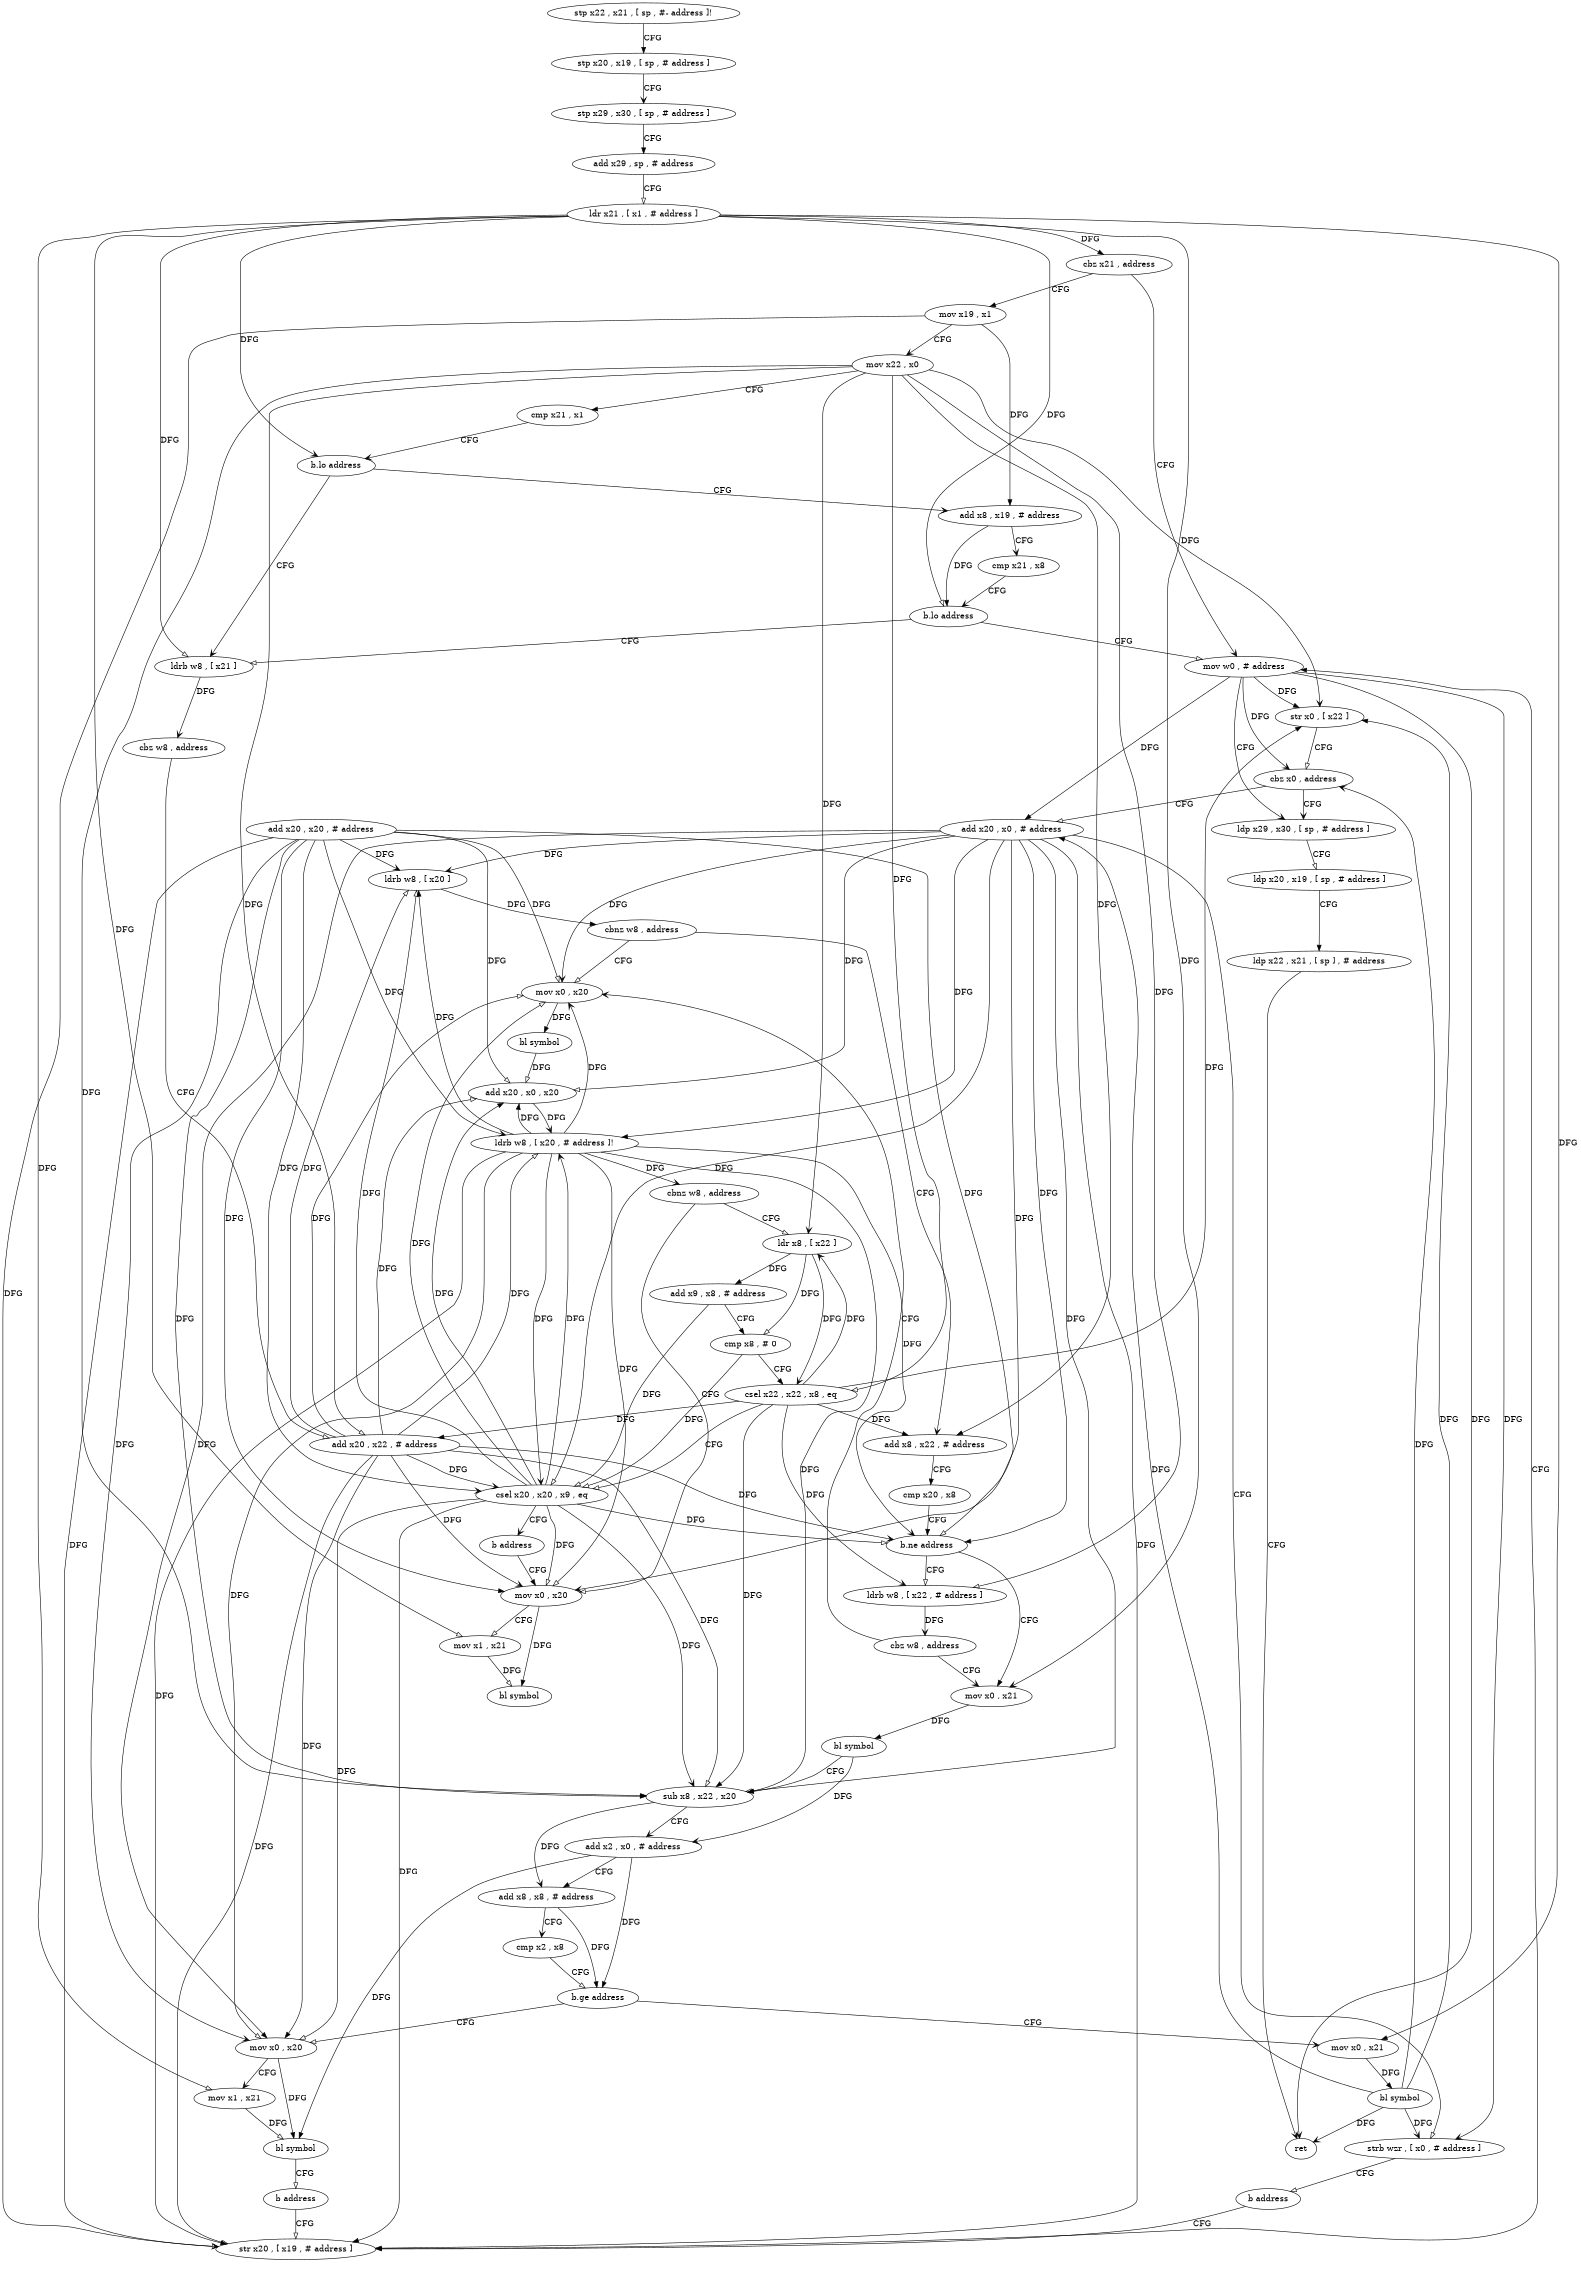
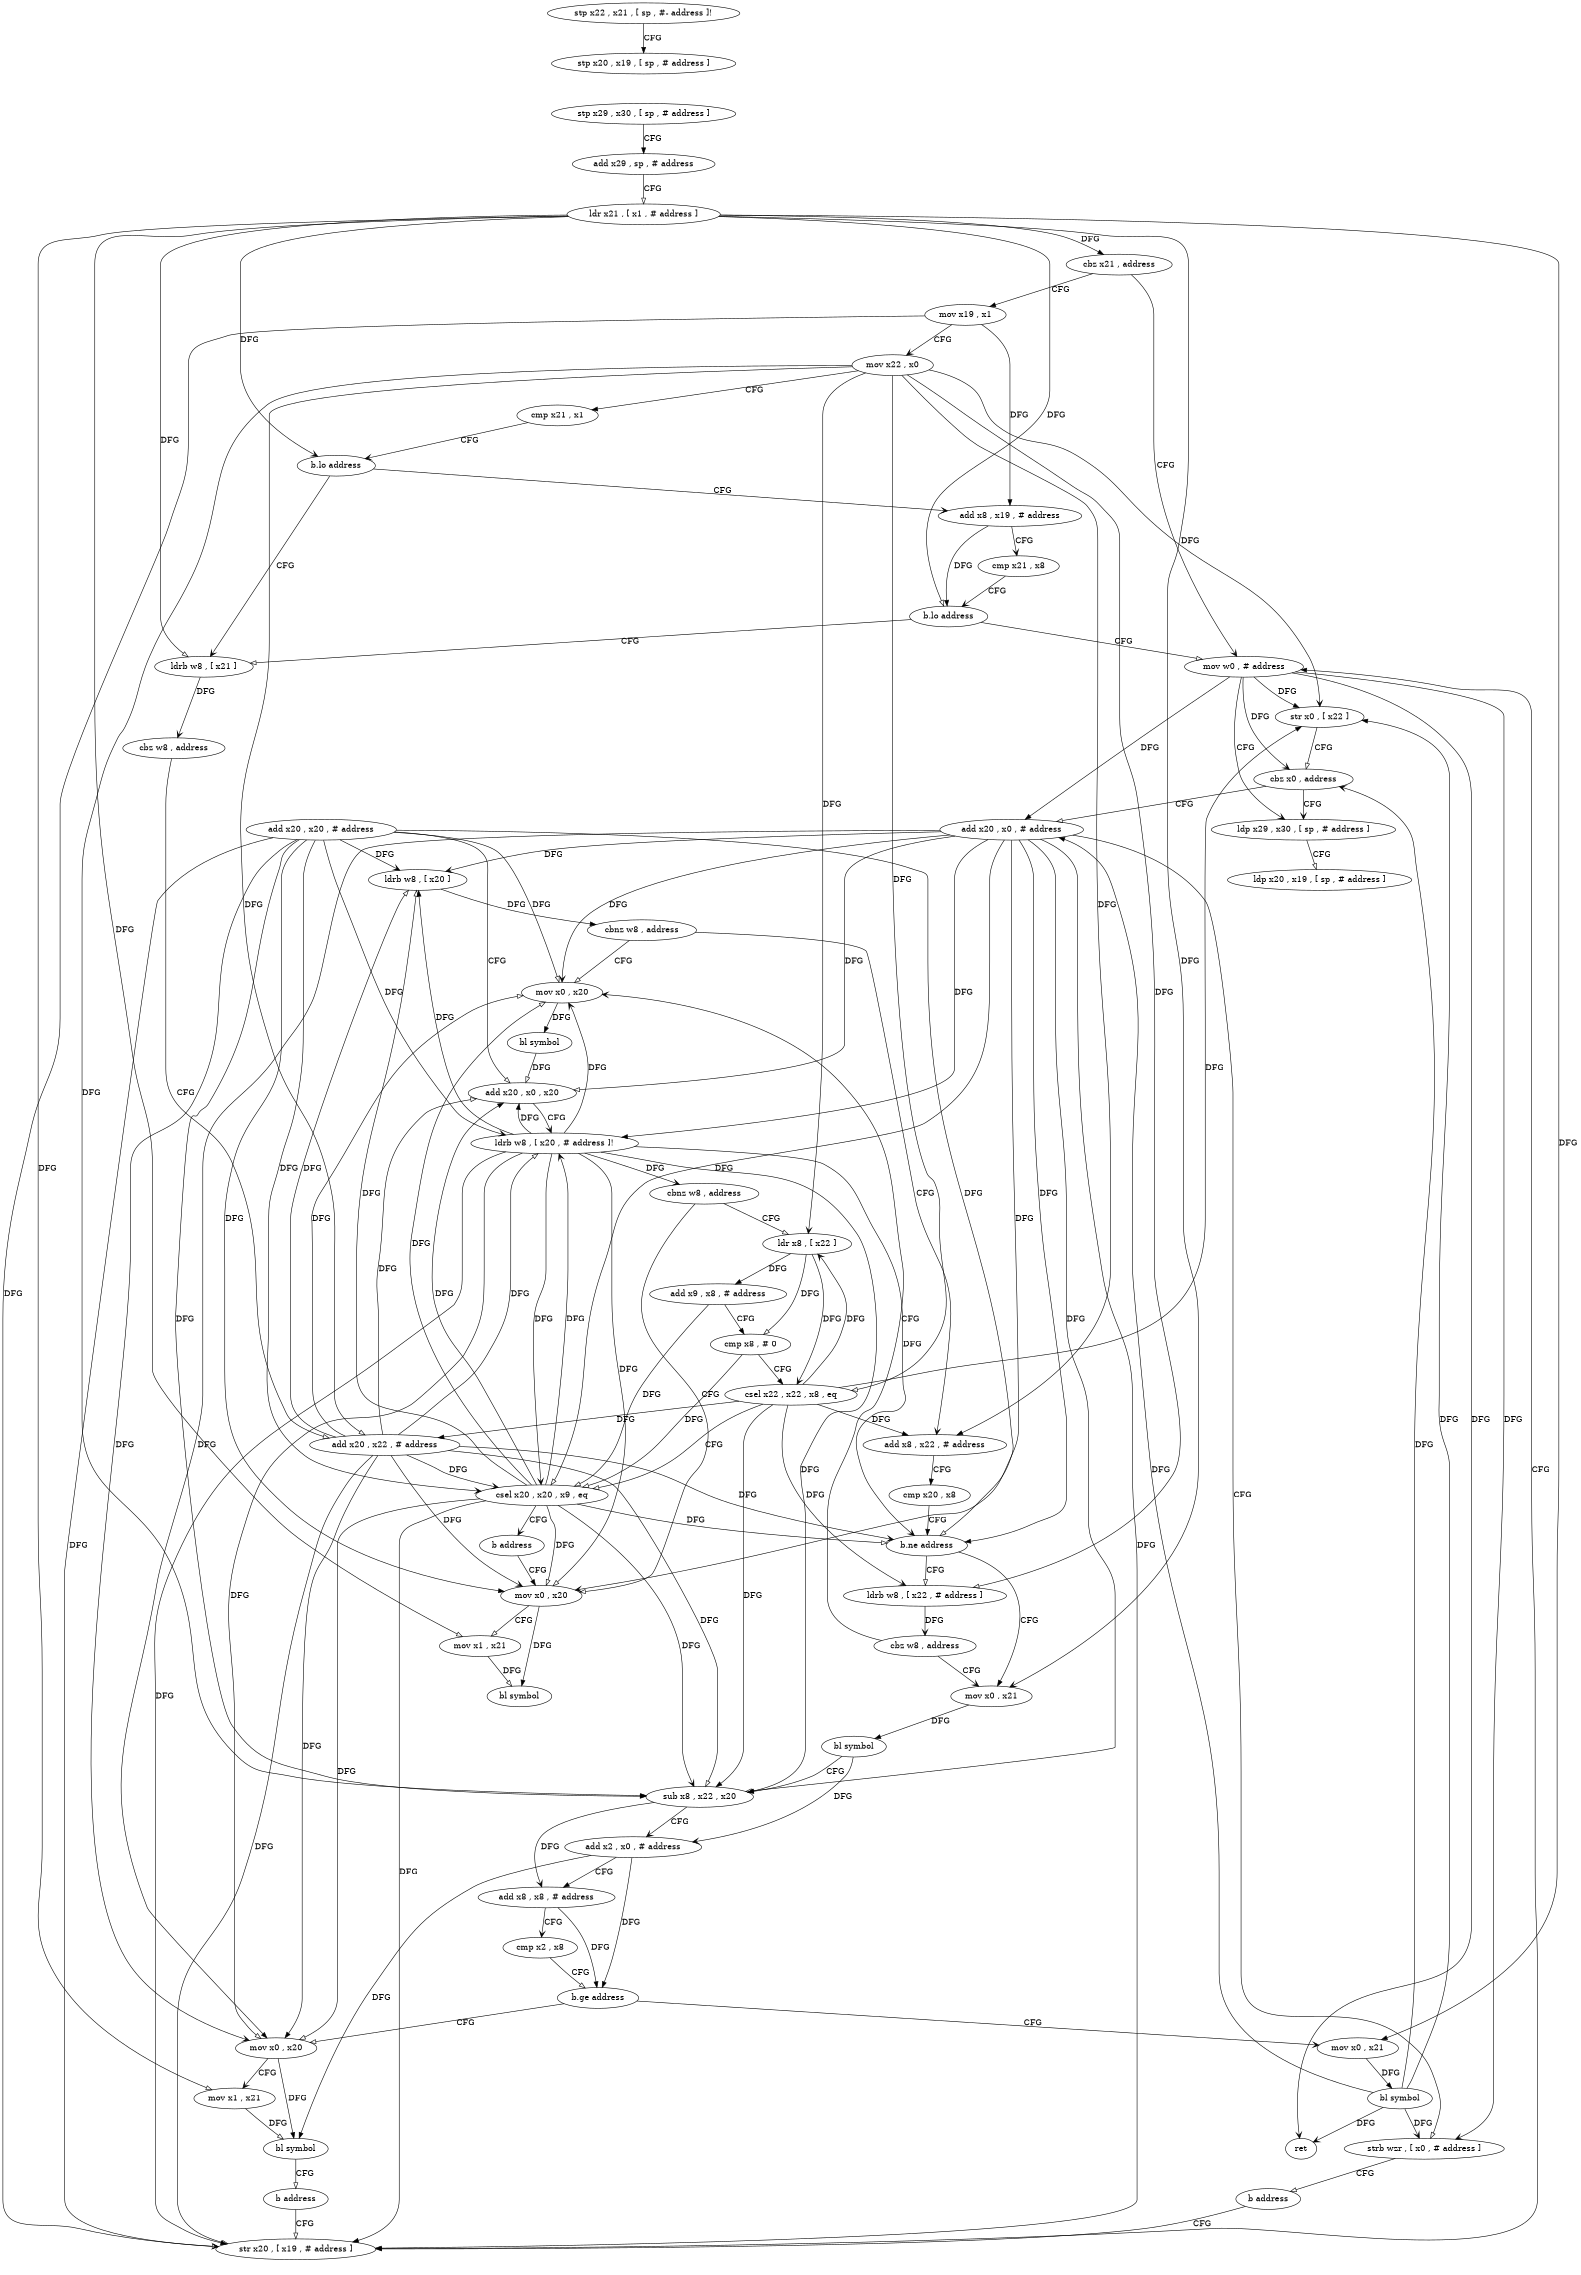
(644, 86) -> none
(497, 961) -> (497, 961)
(1319, 961) -> none
(557, 1118) -> (557, 1118)
